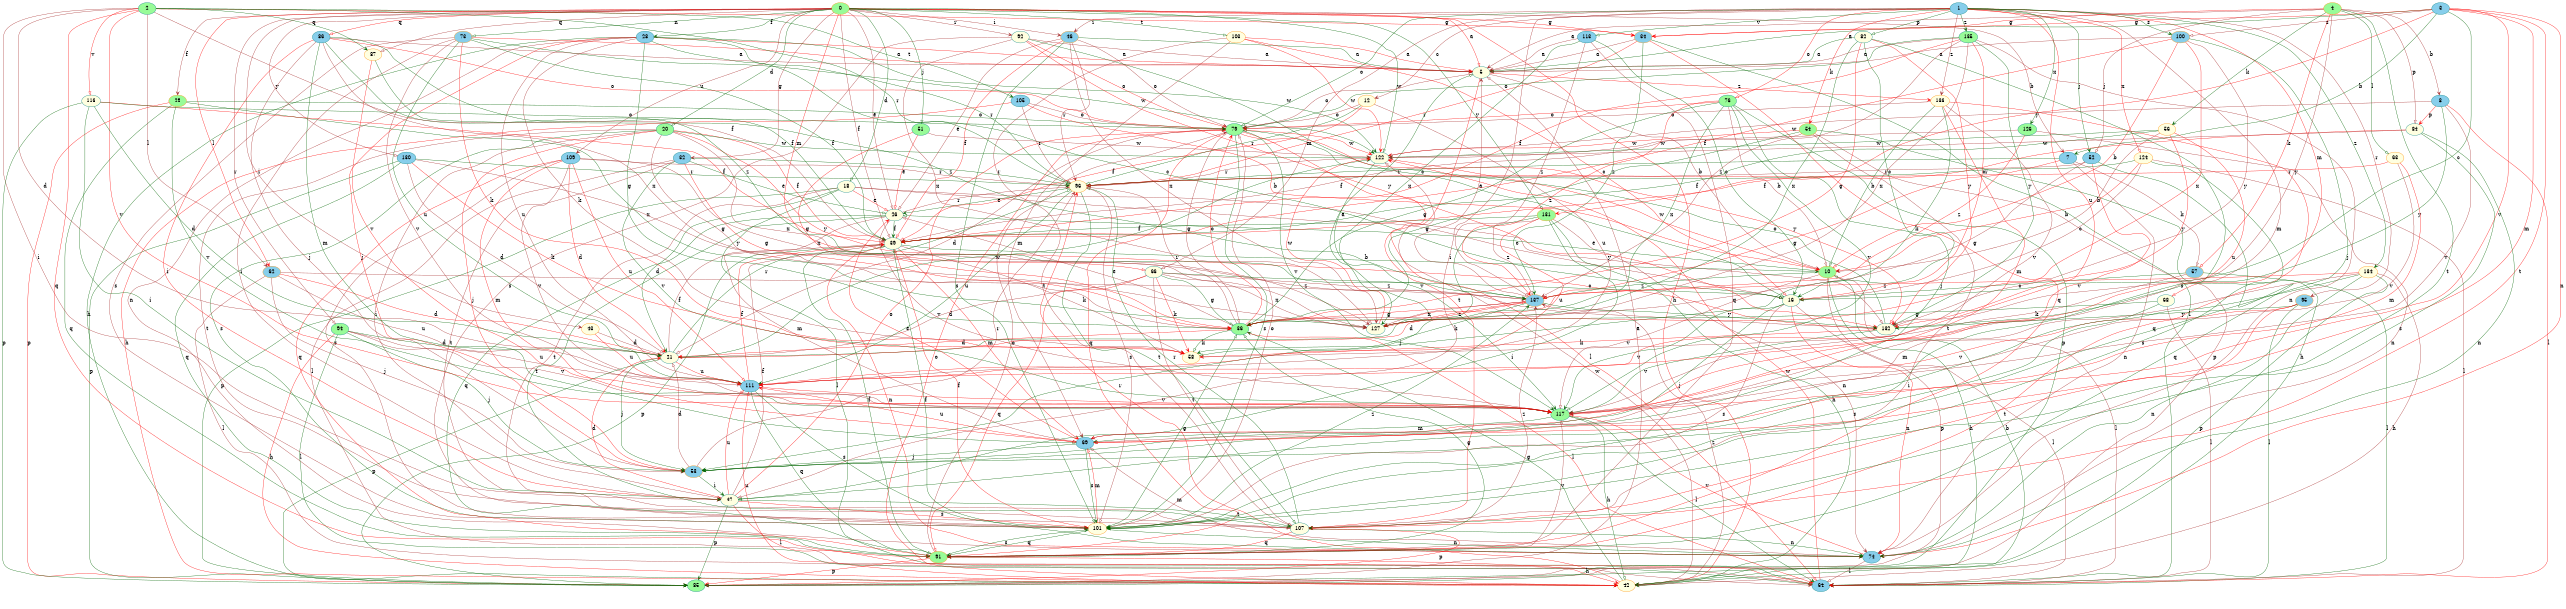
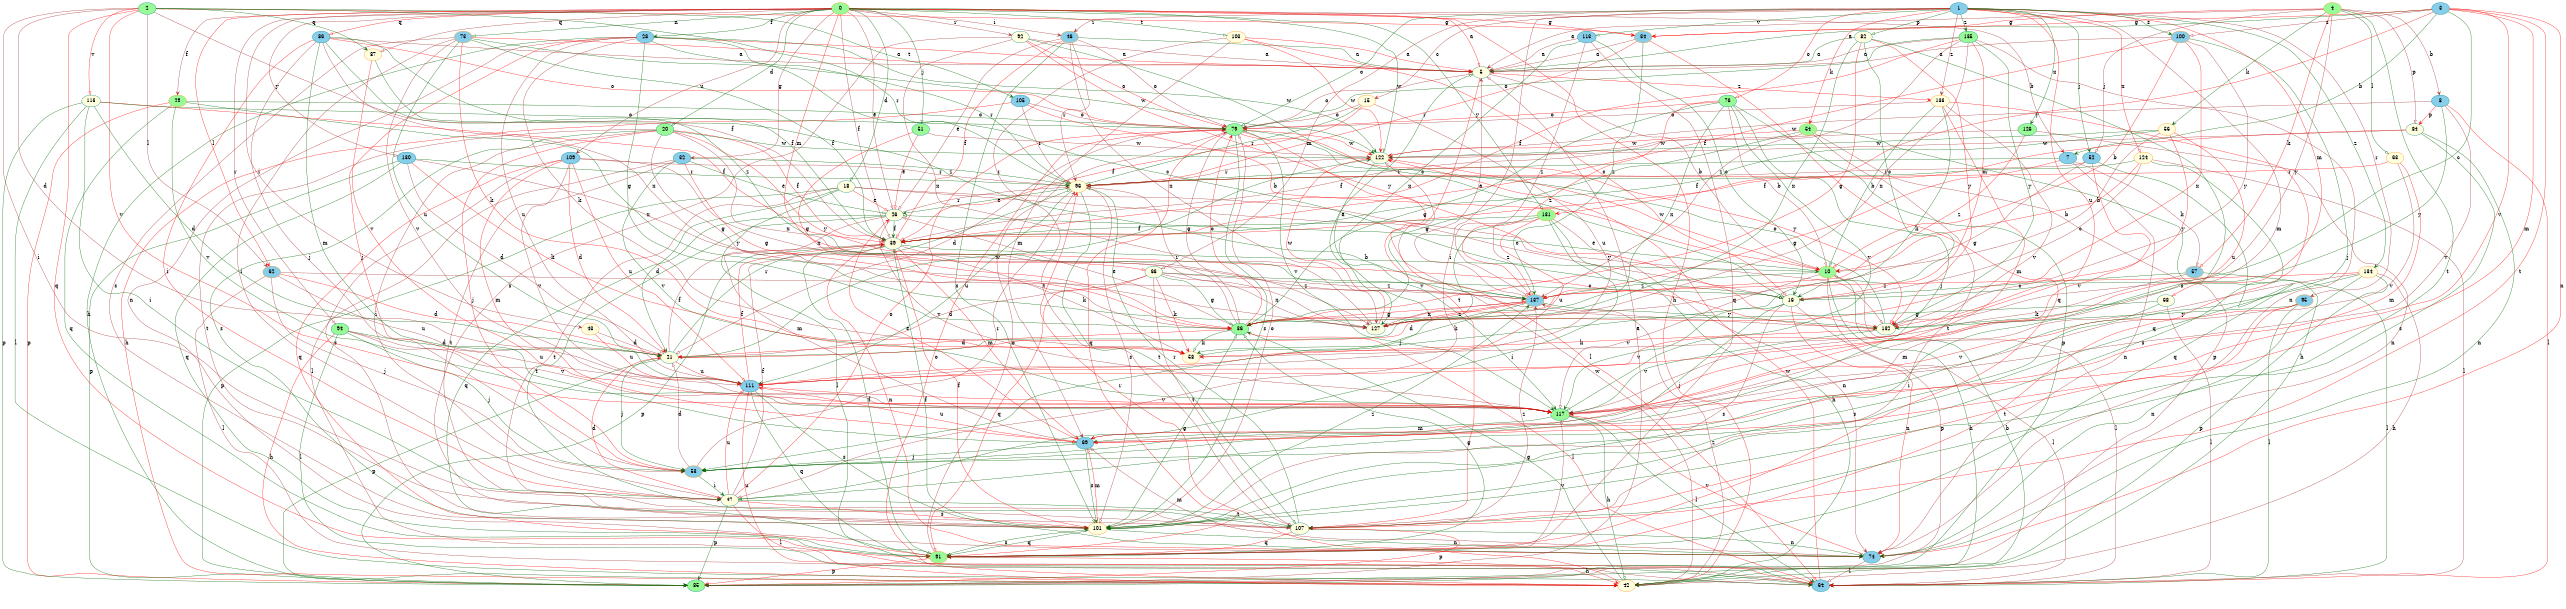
(1367, 101) -> (1367, 101)
(1291, 253) -> (1291, 253)
(2151, 264) -> (681, 573)
